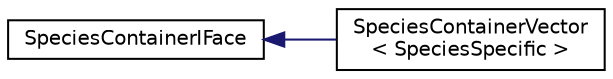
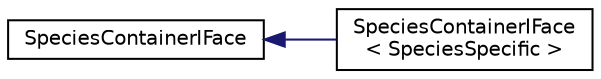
(471, 40) -> (465, 40)
